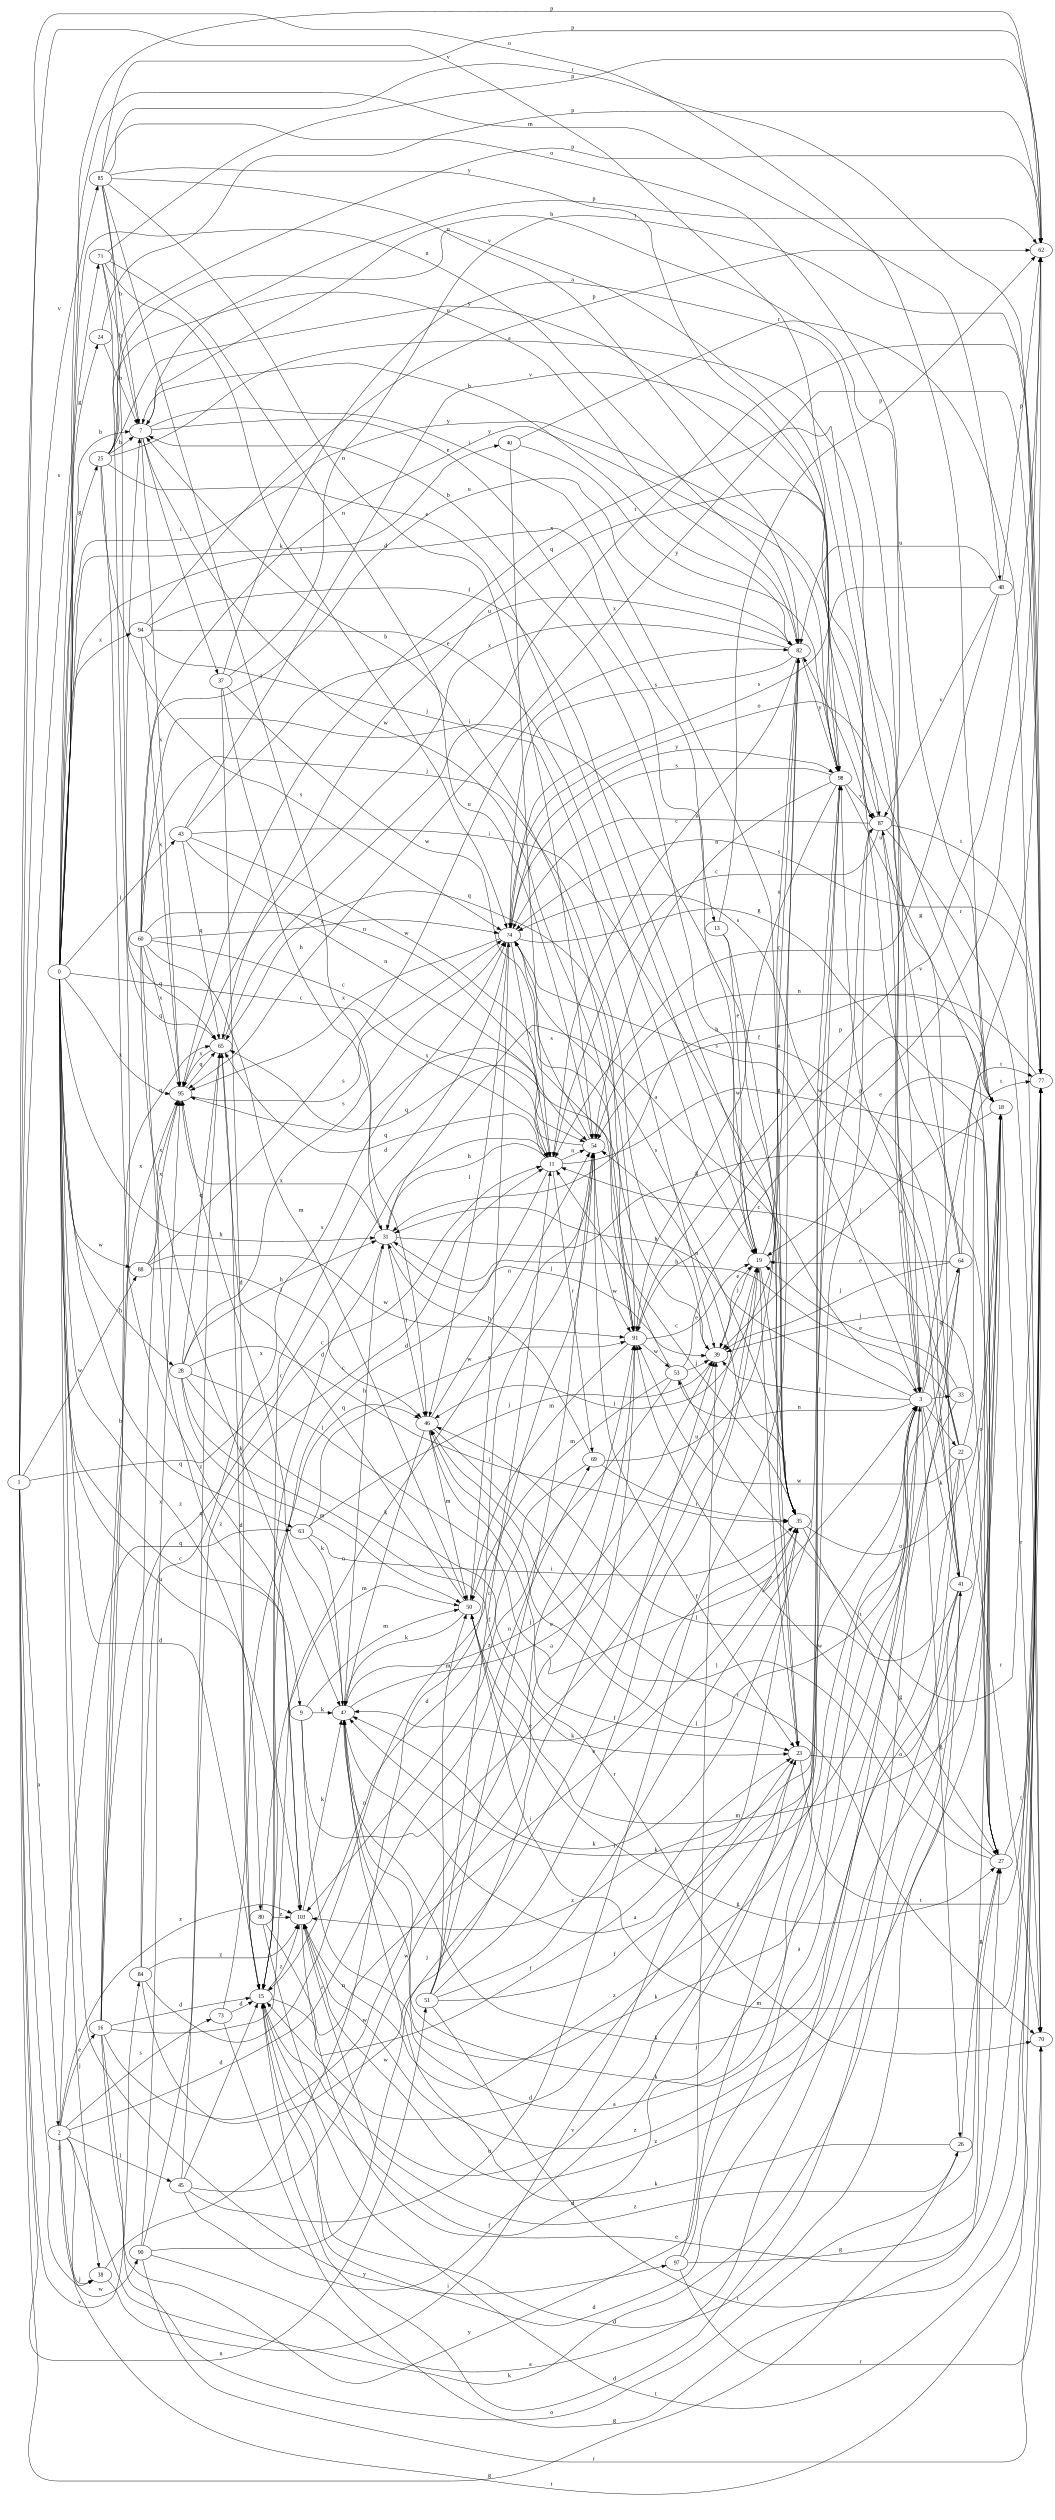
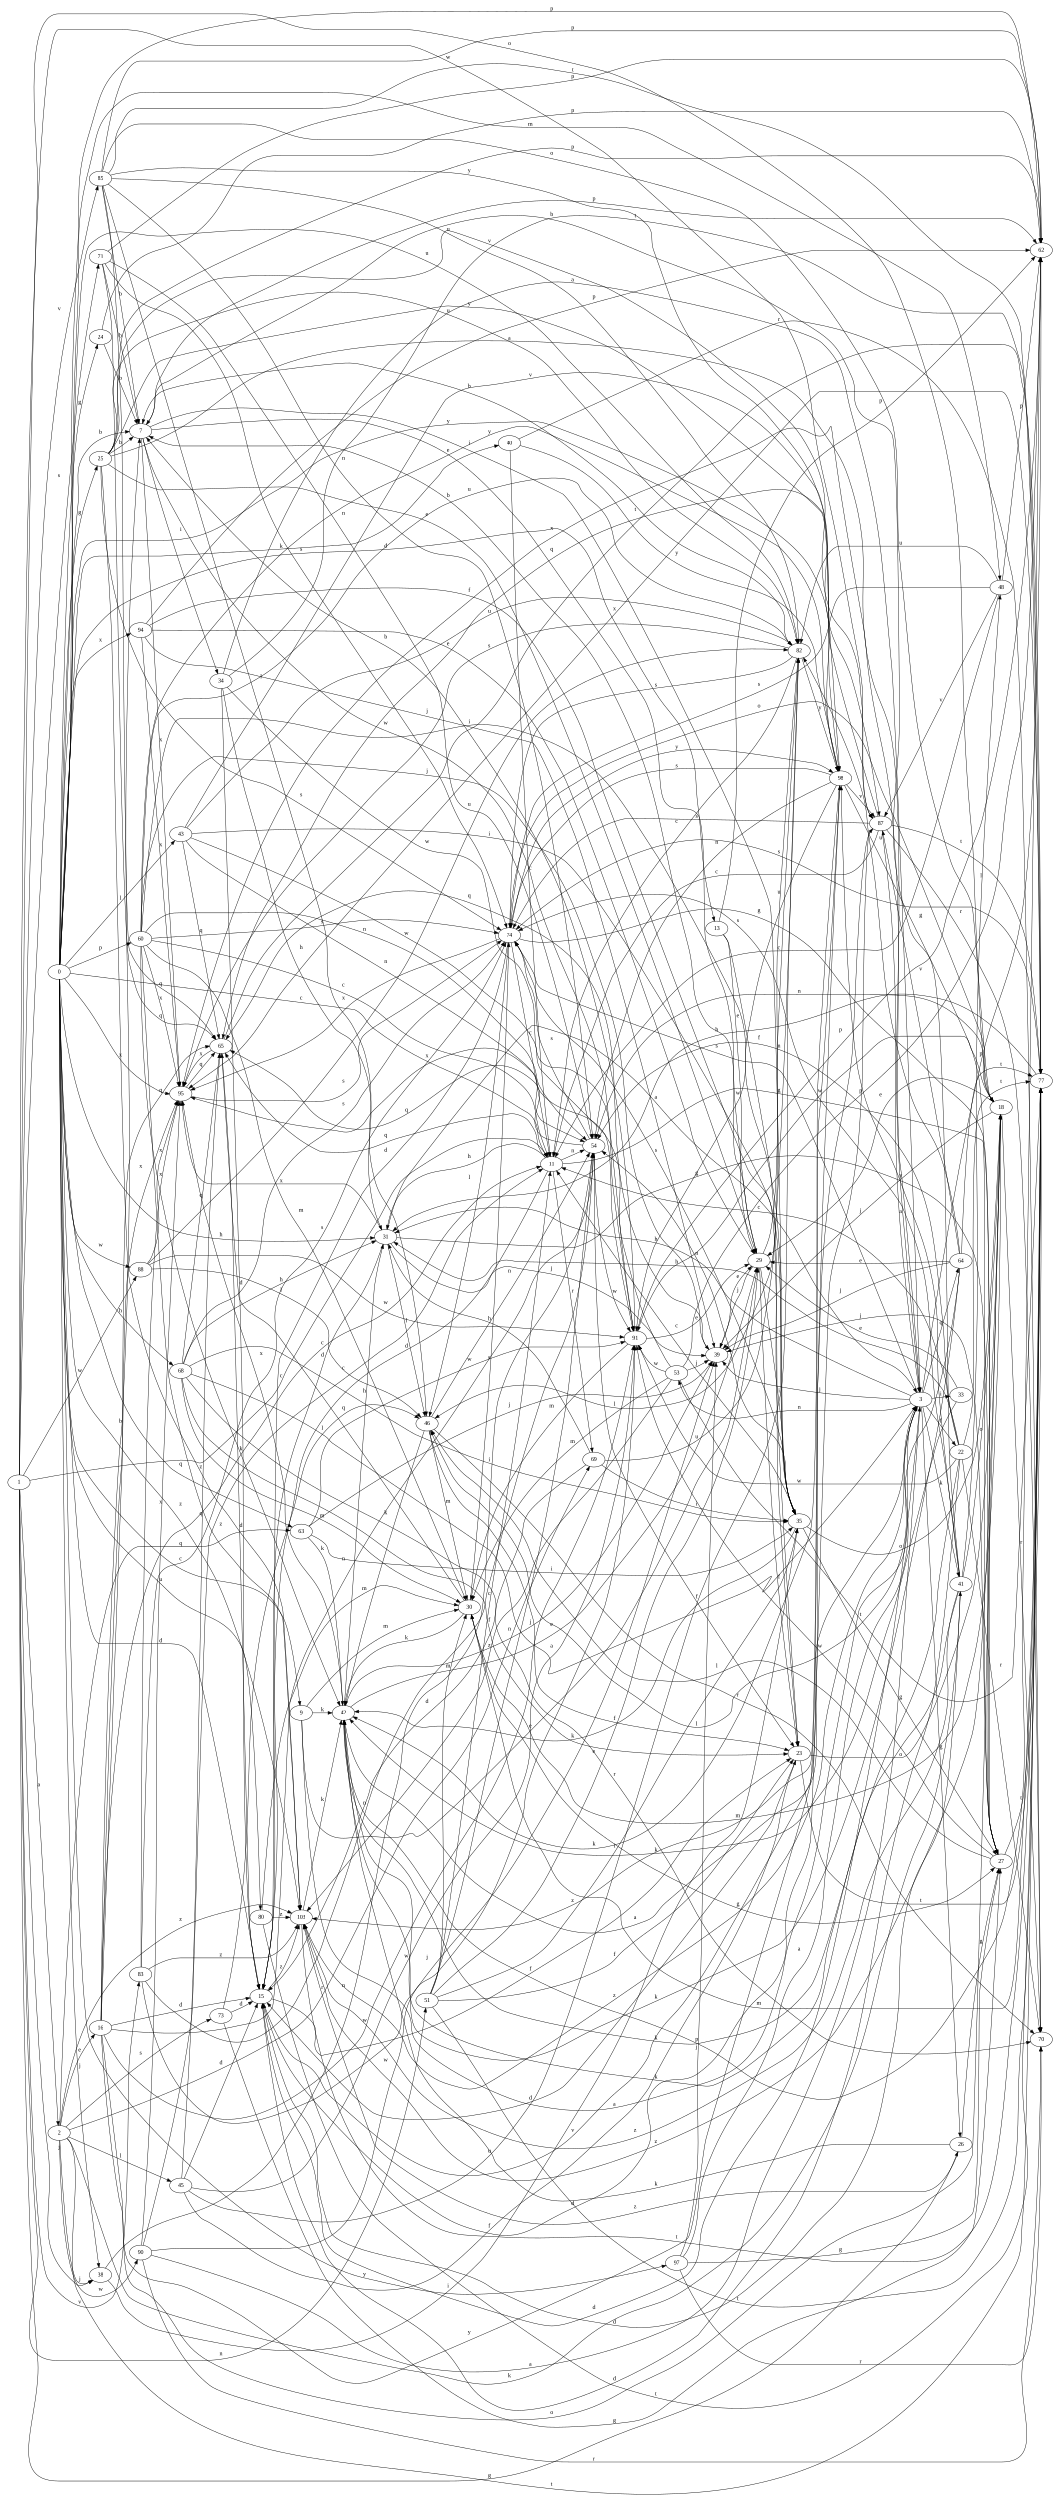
(448, 57) -> (448, 57)
(489, 646) -> (489, 646)
(221, 681) -> (221, 681)
none -> (98, 956)
(759, 1260) -> (759, 1260)
(654, 1354) -> (650, 1363)
(181, 1371) -> (181, 1371)
none -> (1023, 1552)
(469, 1607) -> (469, 1607)
(703, 1622) -> (977, 1161)
(503, 1848) -> none
(141, 1974) -> (141, 1974)
(677, 2237) -> (677, 2237)
